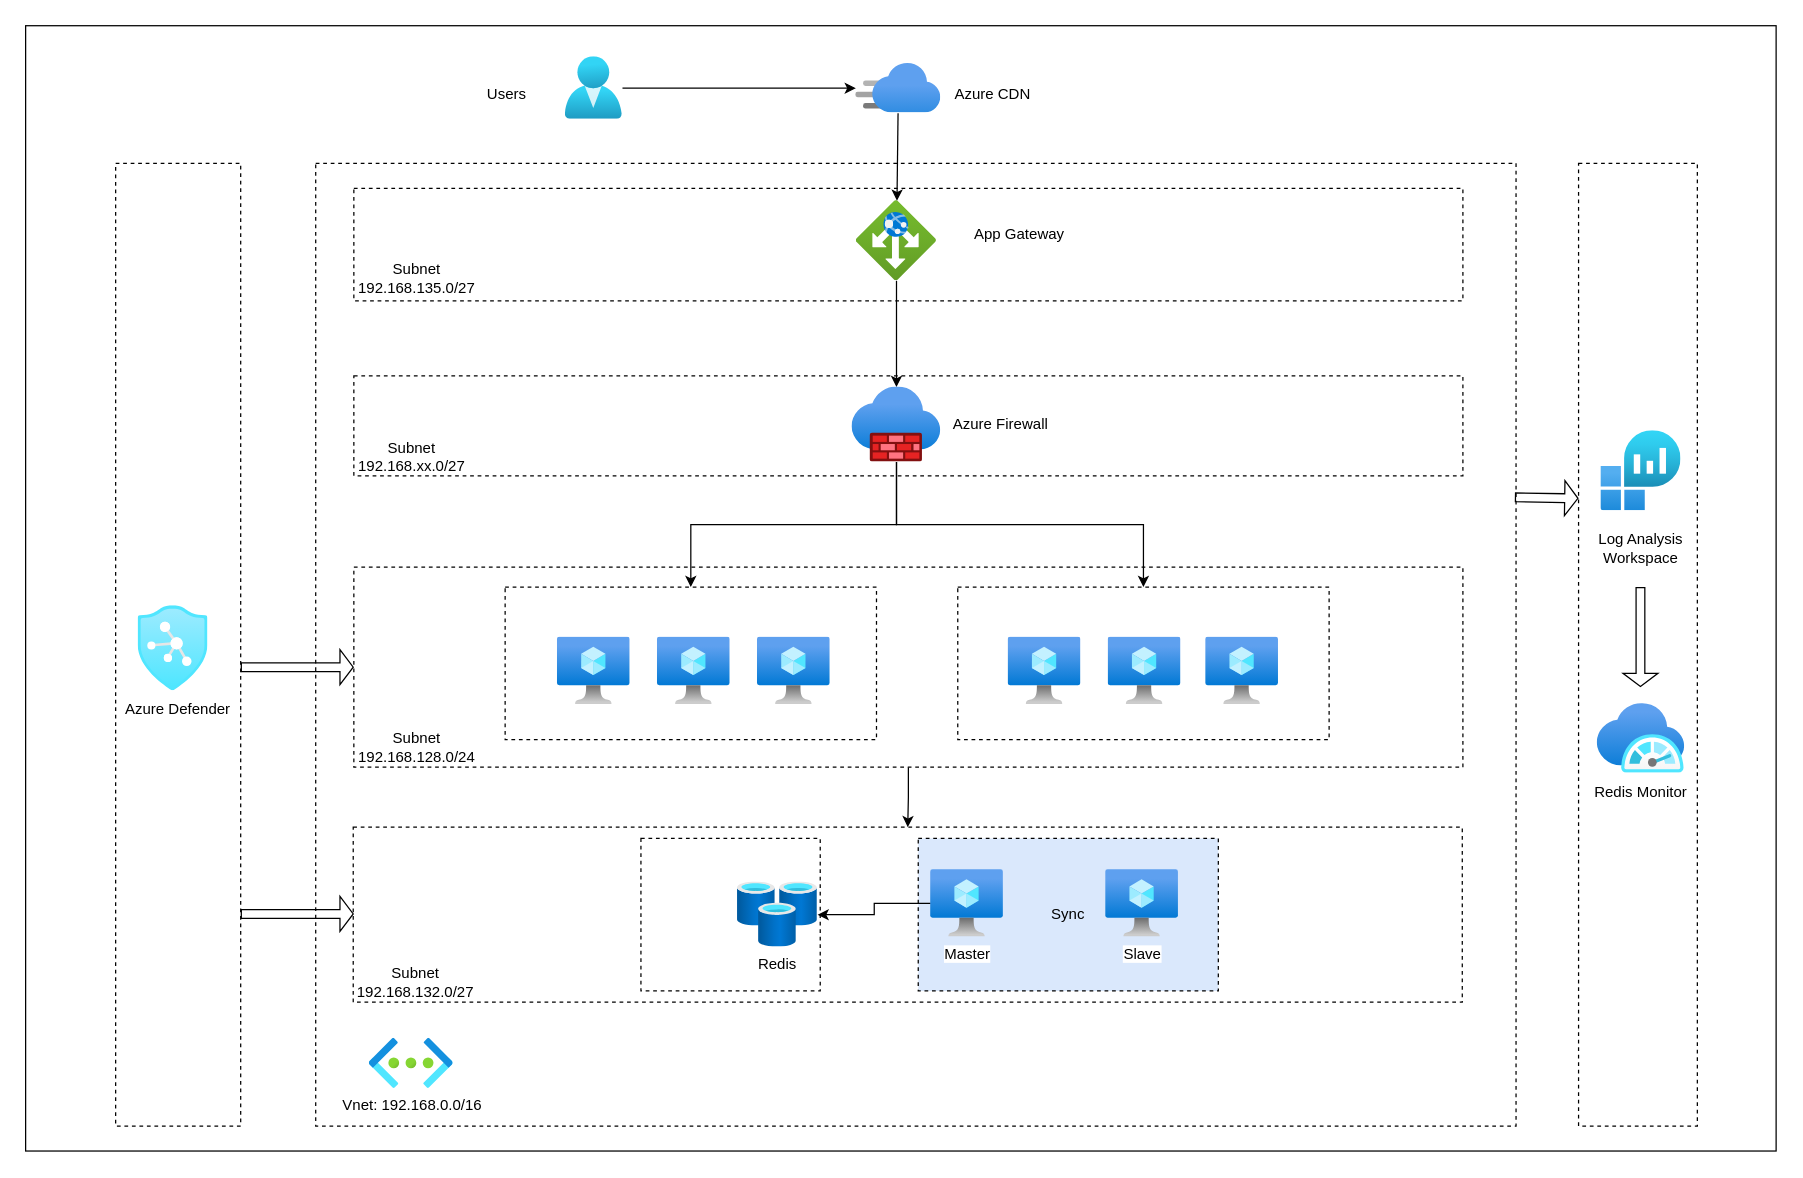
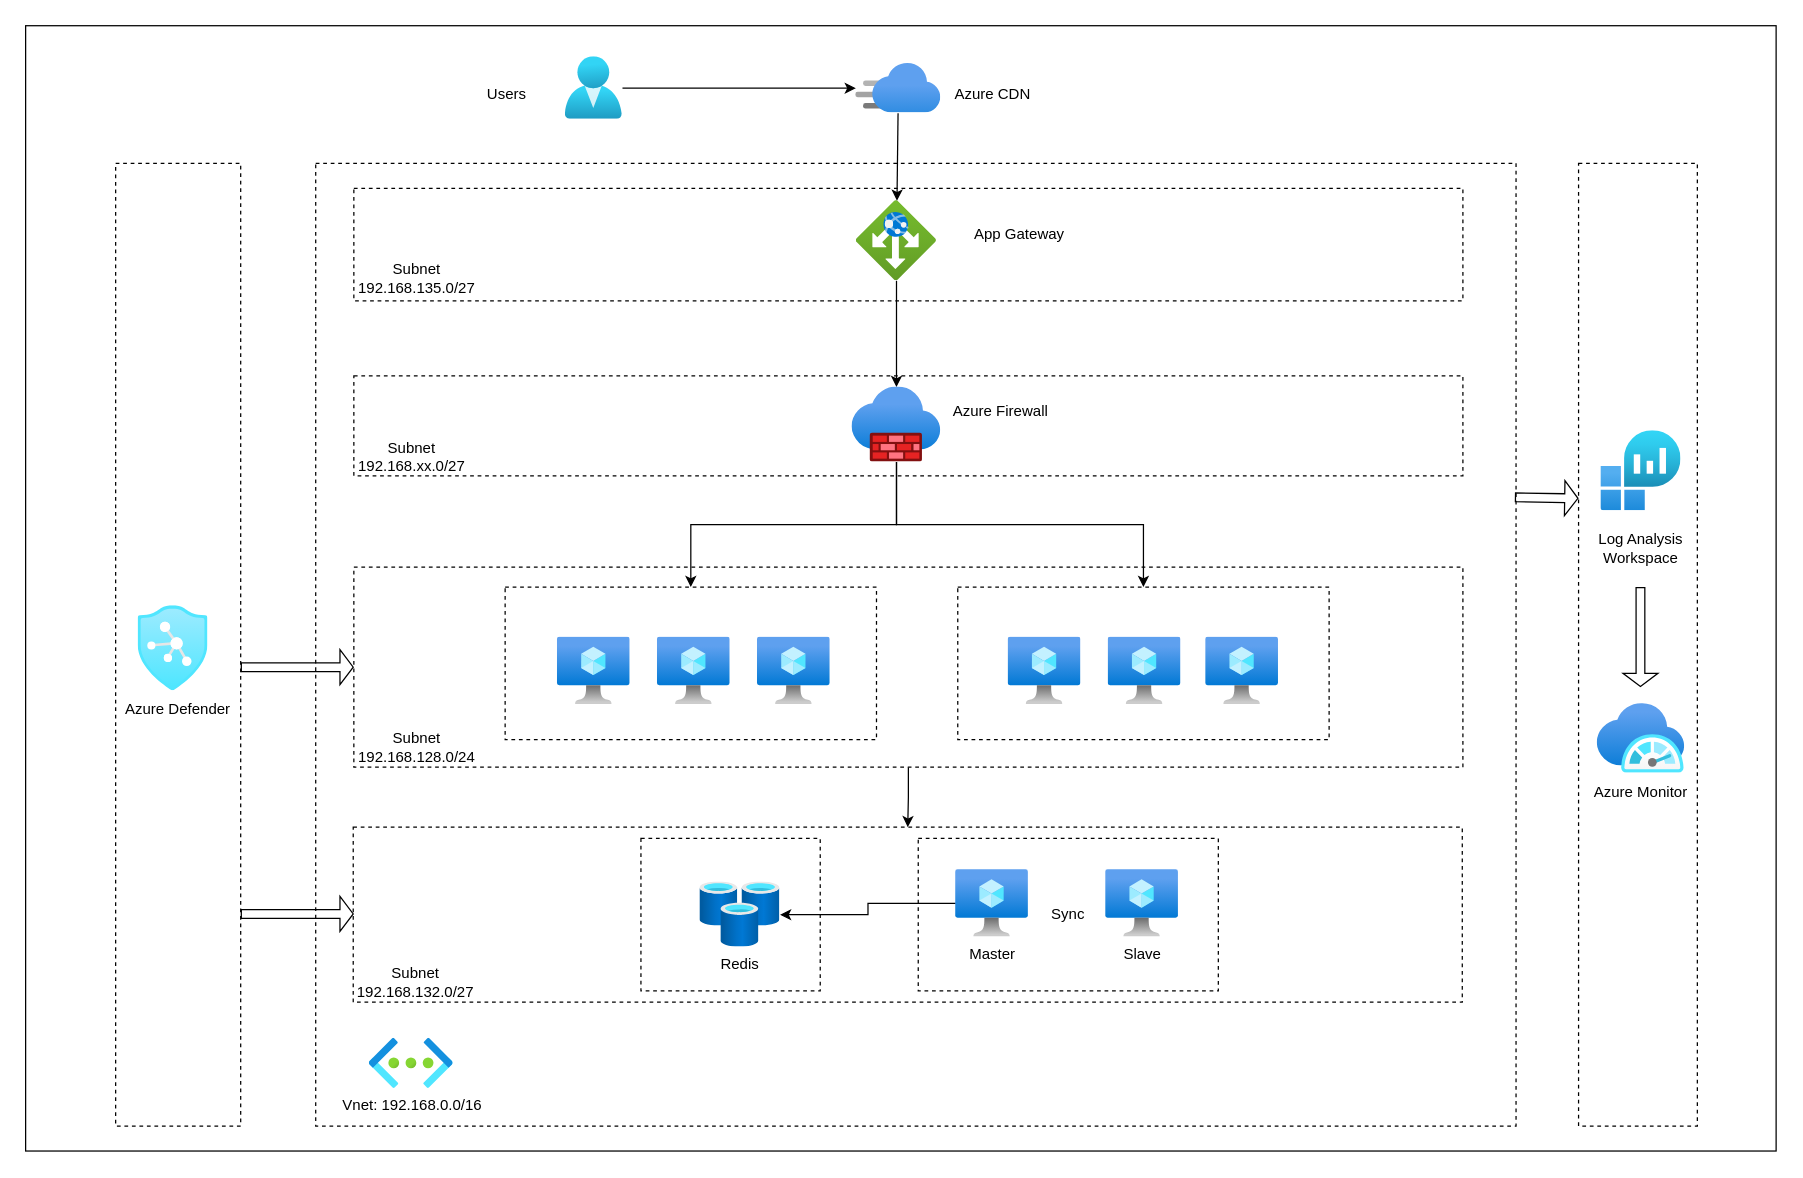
(1000, 424) -> (1000, 412)
(1641, 792) -> (1641, 792)
(967, 903) -> (992, 903)
(777, 914) -> (740, 914)
(1068, 914) -> (1068, 914)
